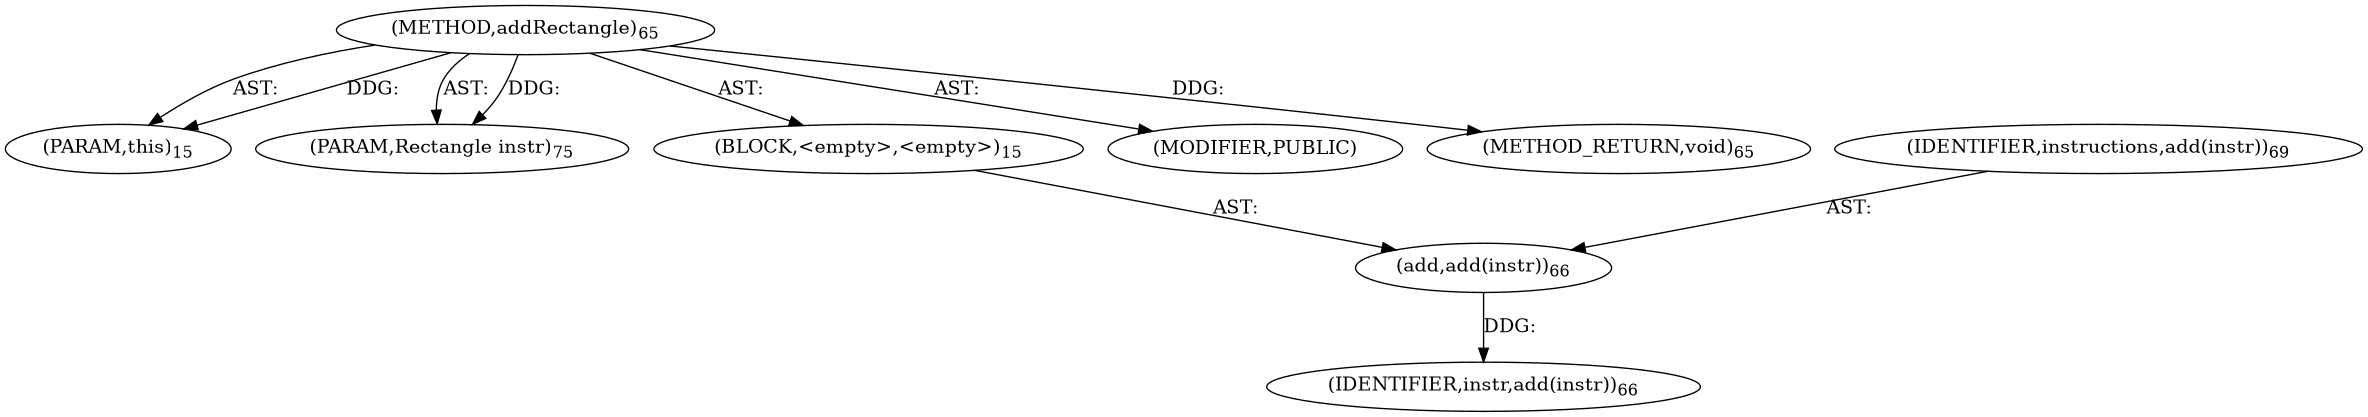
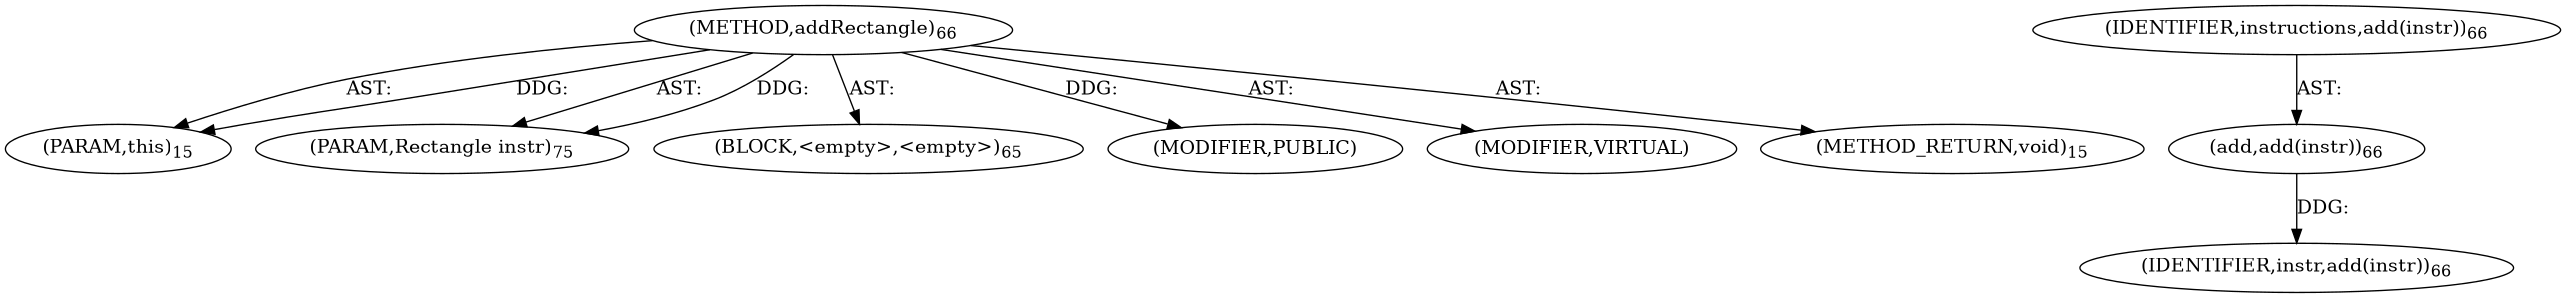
(649, 28) -> (947, 28)
(960, 90) -> (1095, 90)
(1201, 90) -> (1522, 90)
(1012, 147) -> (1012, 147)
(1745, 147) -> (2078, 147)
(2280, 147) -> (2478, 28)
none -> (1582, 149)
(1178, 209) -> none
